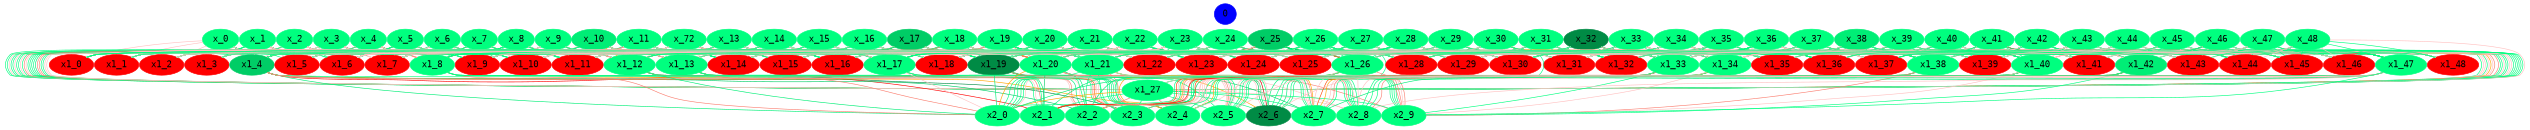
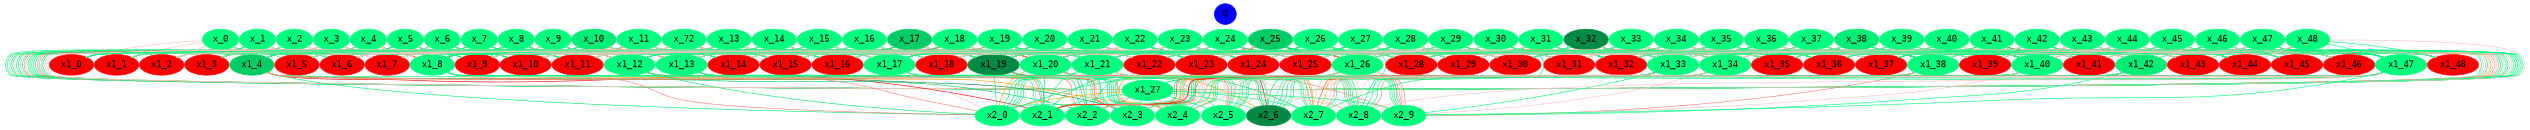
(1410, 78) -> (2267, 83)
none -> (1058, 85)
